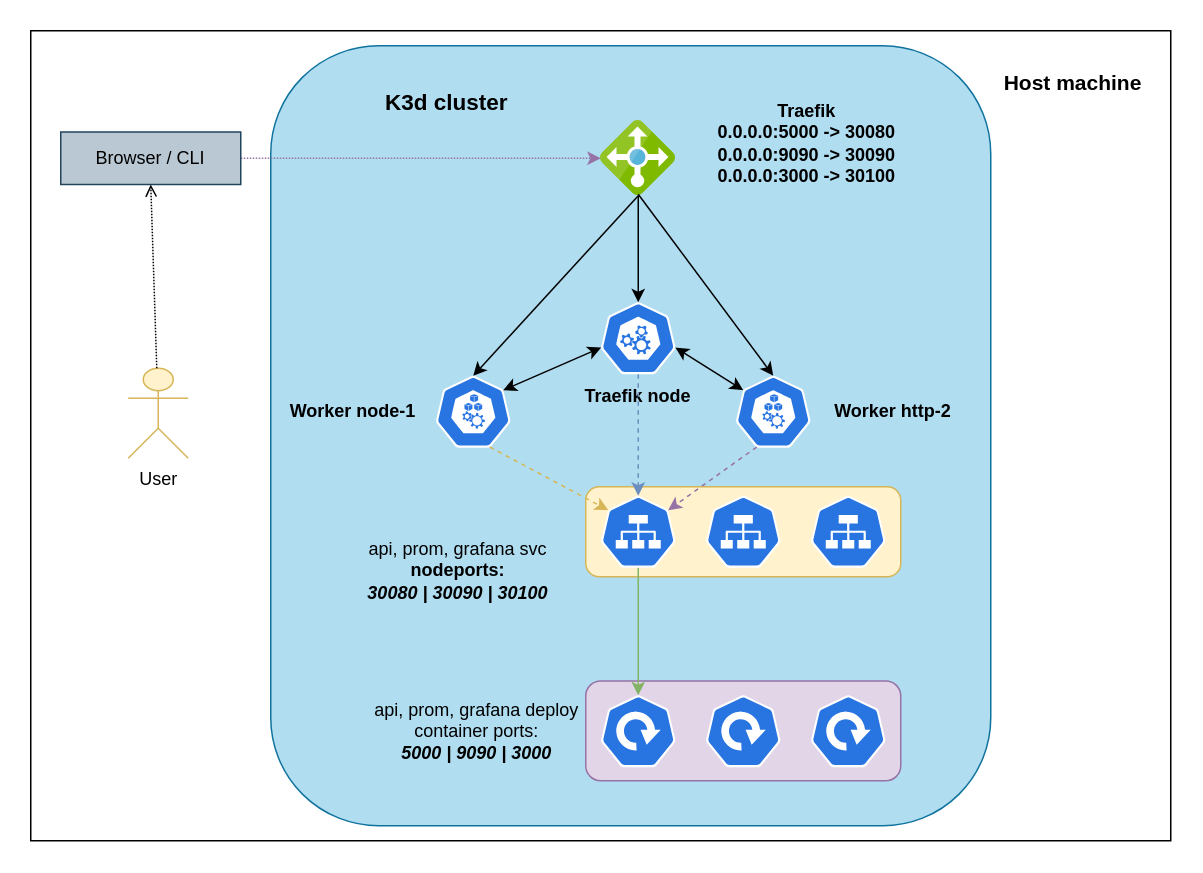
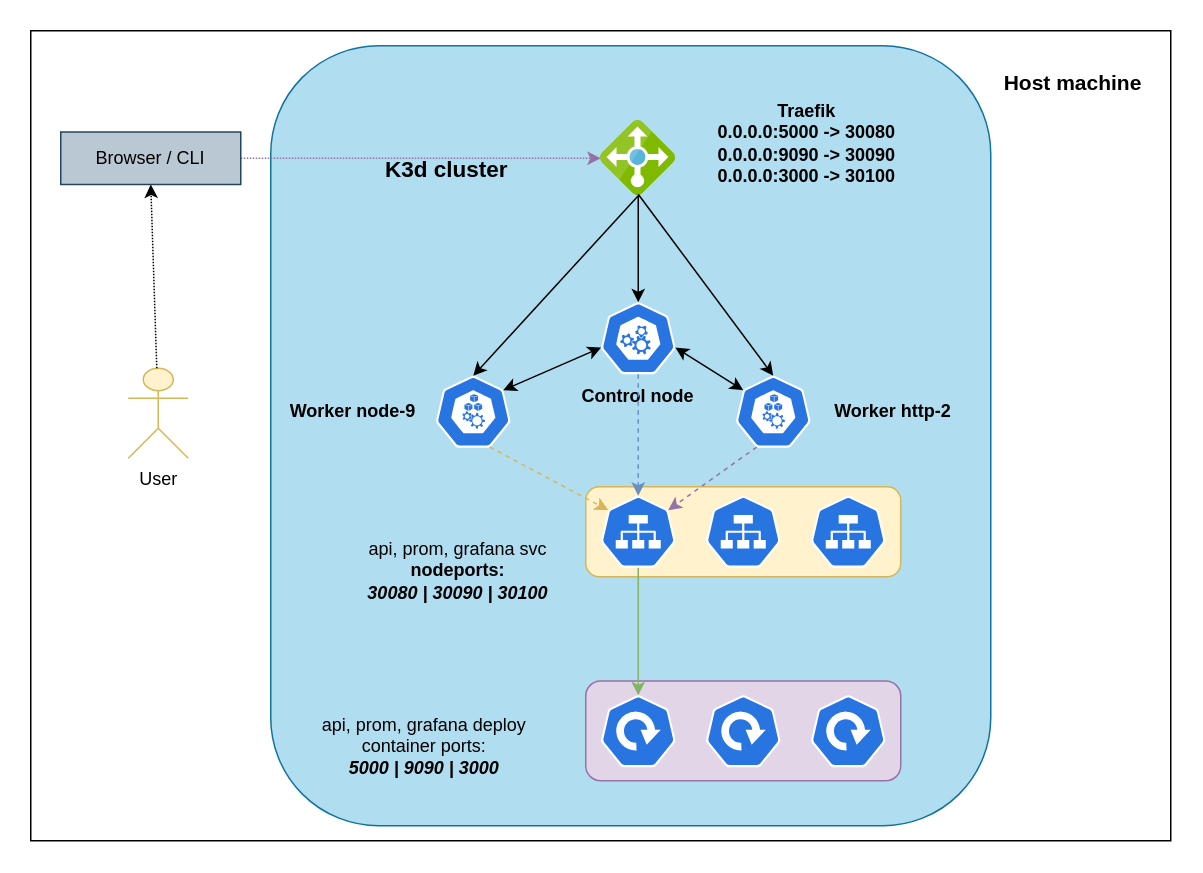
(447, 101) -> (447, 169)
(151, 193) -> (151, 196)
(638, 397) -> (638, 397)
(353, 412) -> (353, 412)
(477, 731) -> (425, 746)
